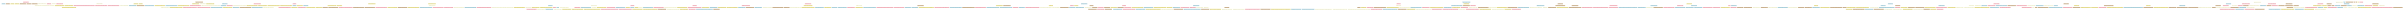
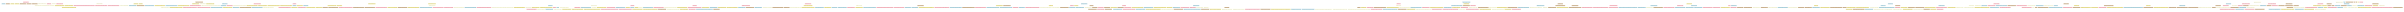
(1879, 9) -> (1879, 9)
